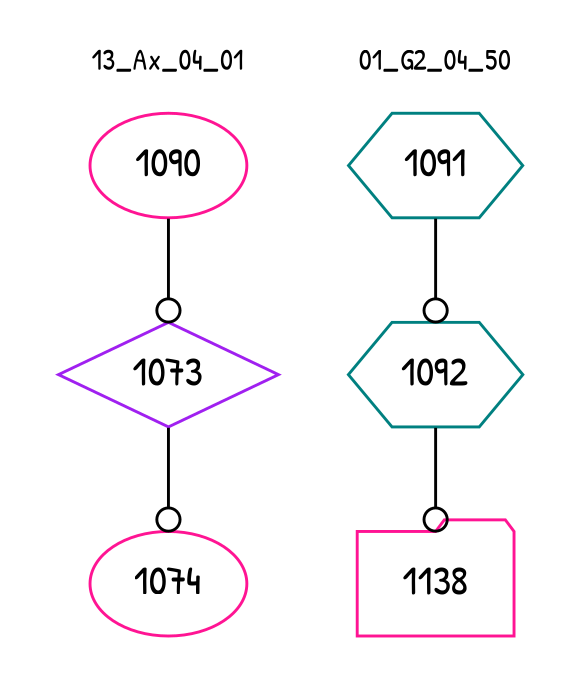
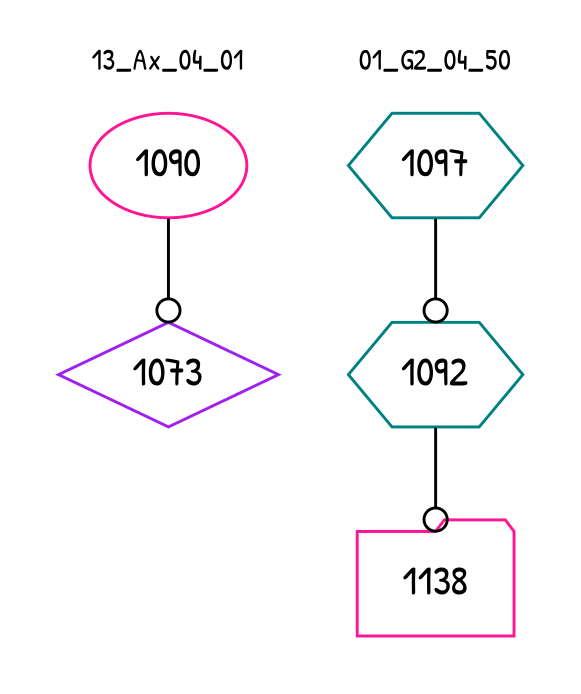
(436, 166) -> (436, 166)
(168, 584) -> none
